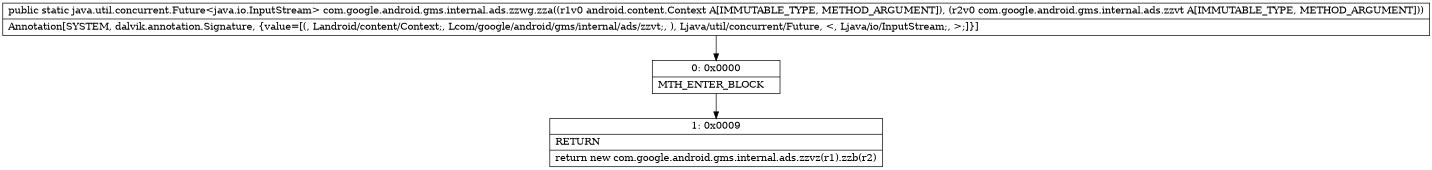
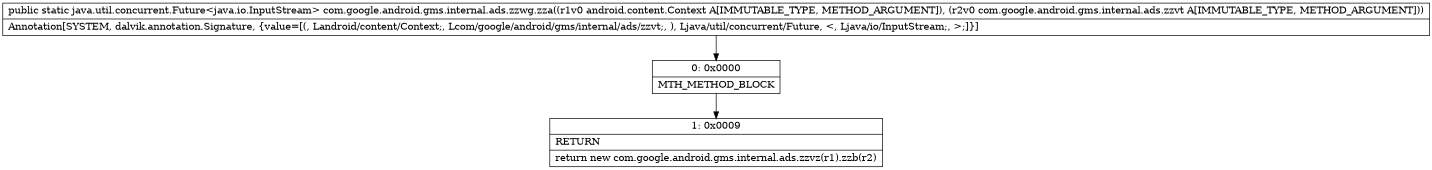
(711, 85) -> (716, 85)
